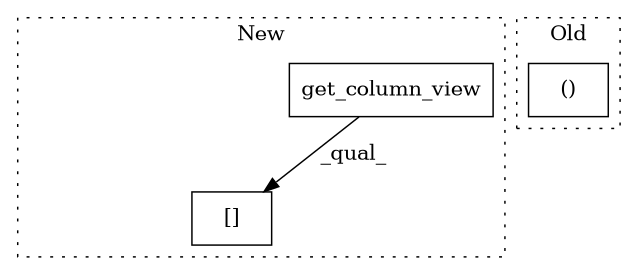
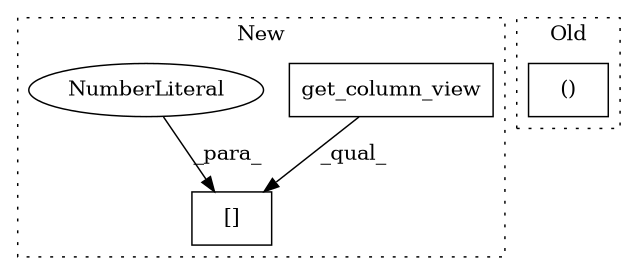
none -> (146, 90)
